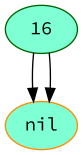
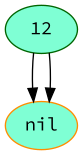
(41, 29) -> (41, 29)
